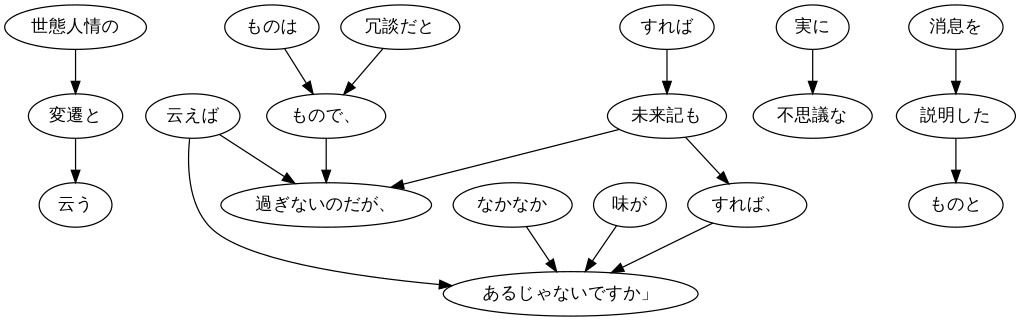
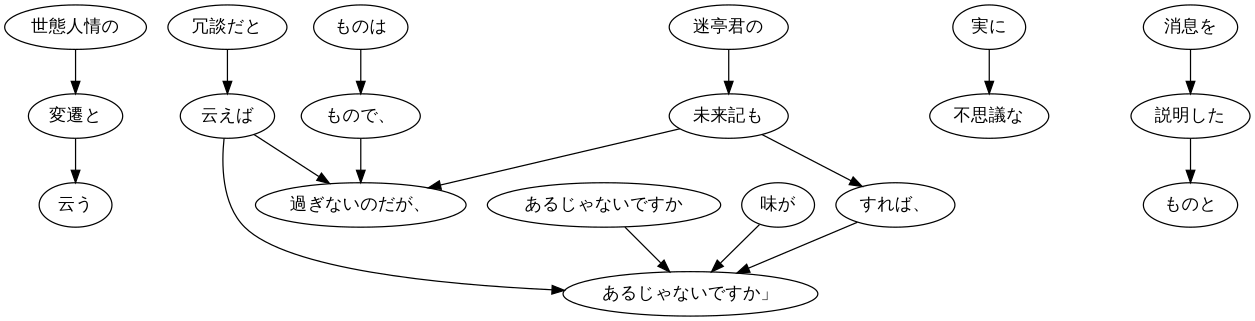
(667, 27) -> (729, 27)
(368, 67) -> (227, 66)
(513, 205) -> (604, 205)
